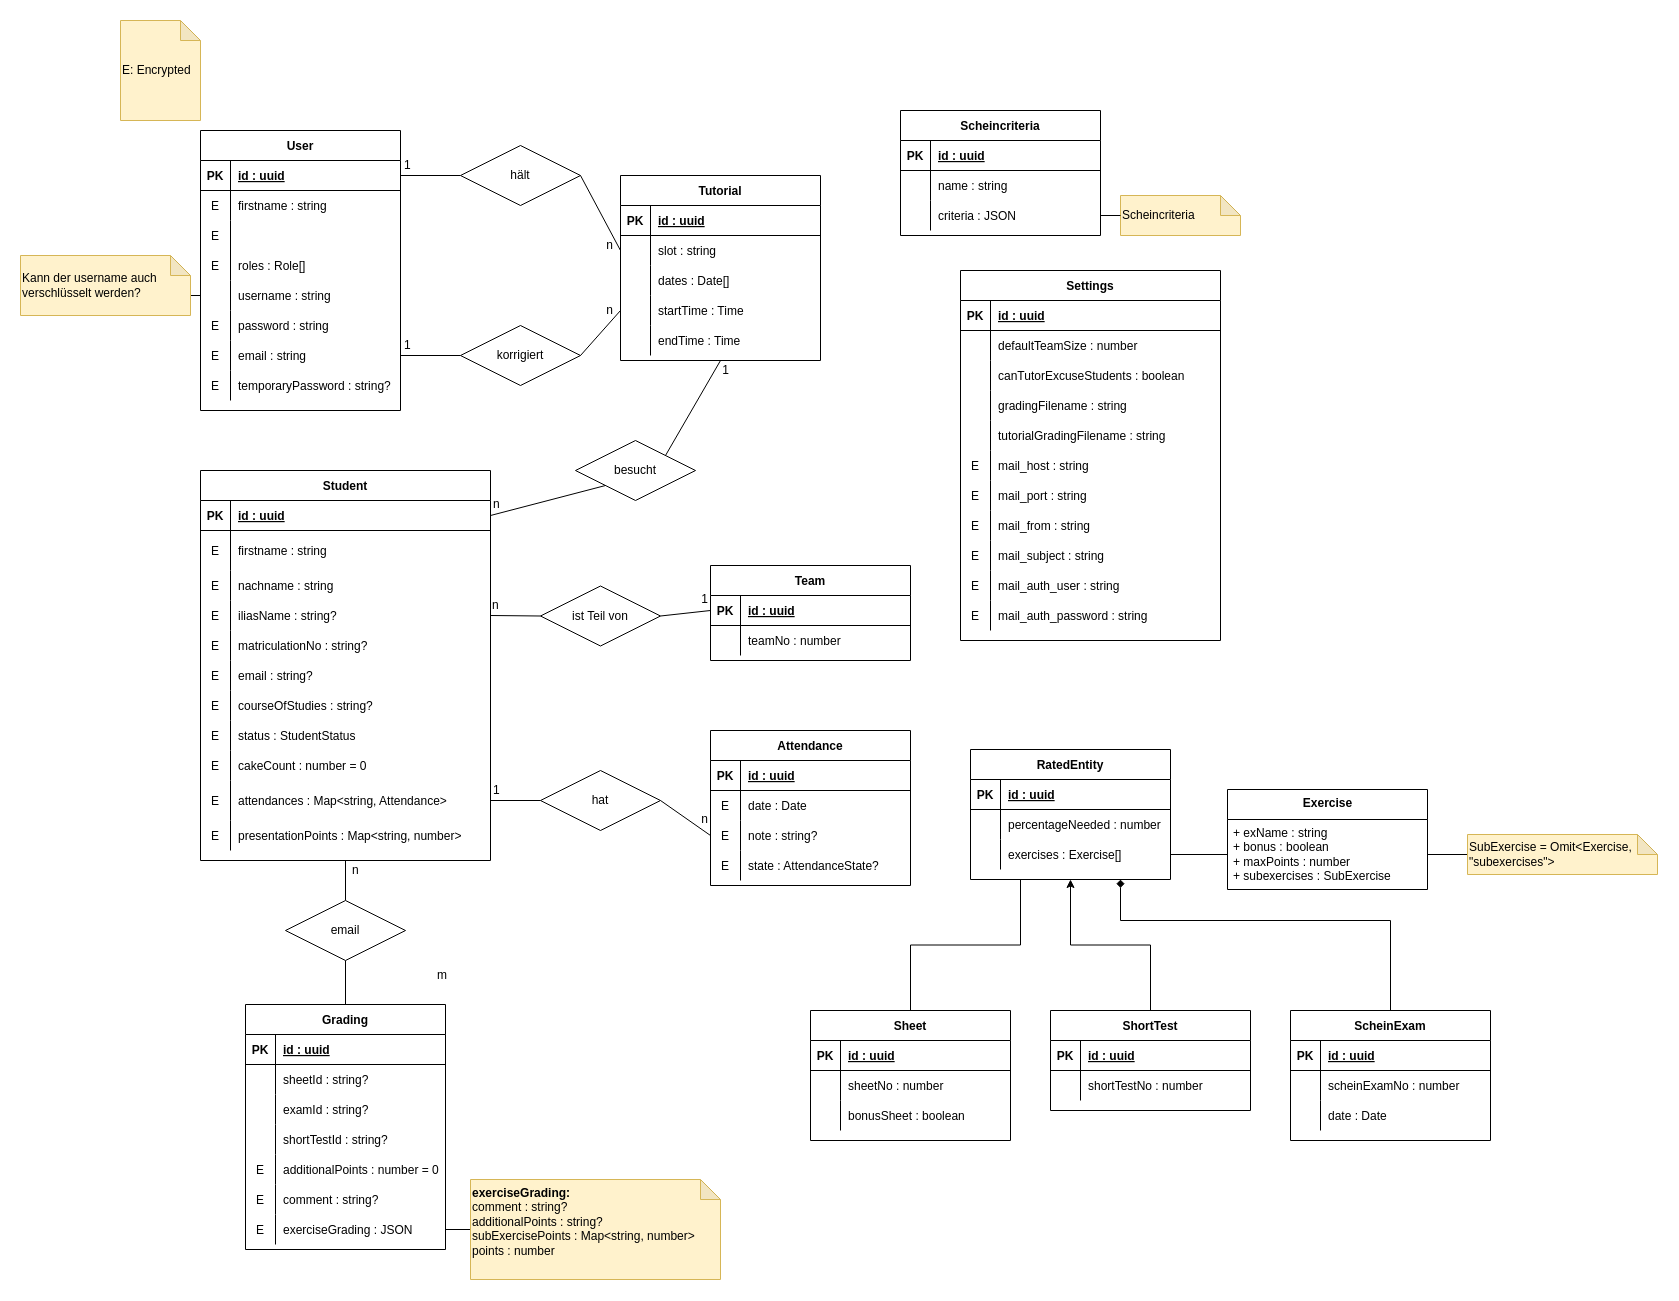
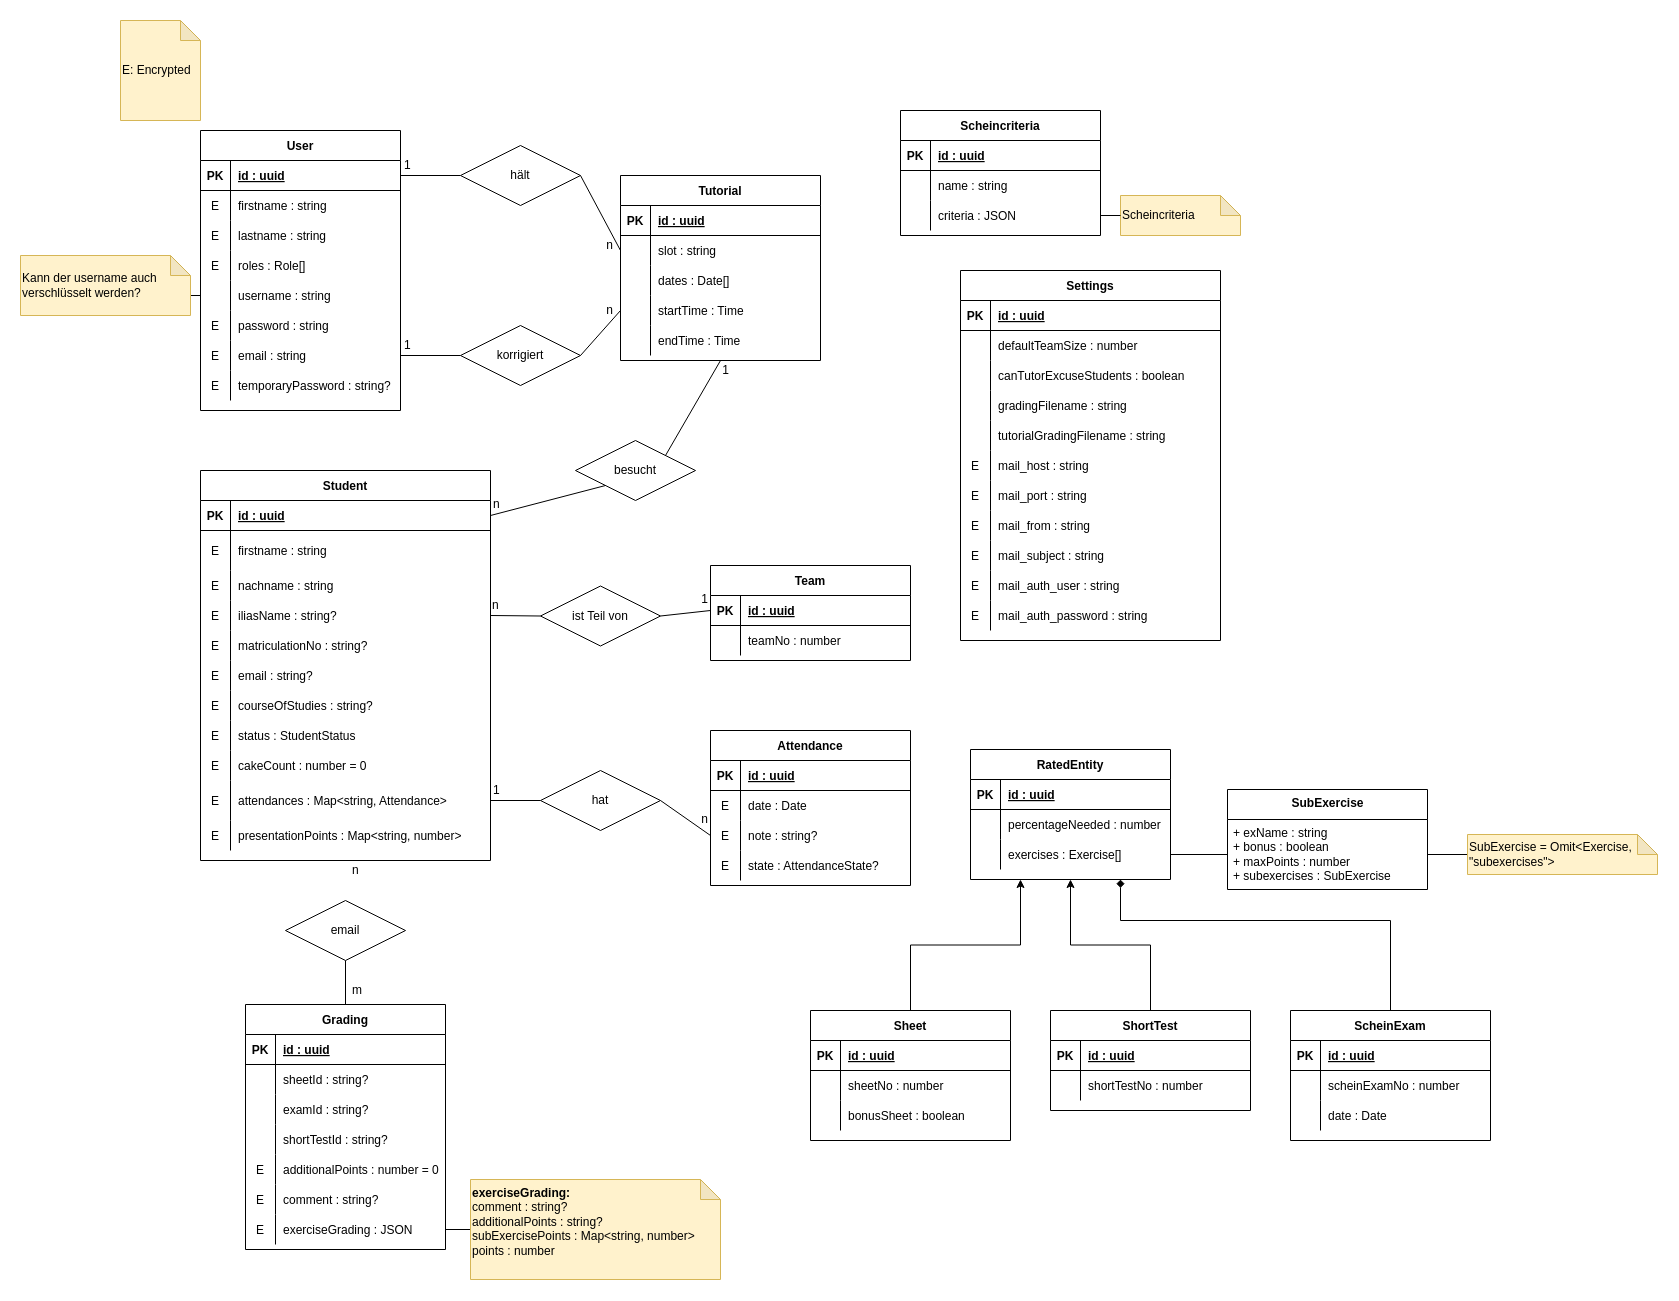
none -> (316, 236)
(1328, 804) -> (1328, 804)
(346, 882) -> none
(1021, 885) -> (1021, 887)
(456, 976) -> (371, 991)
